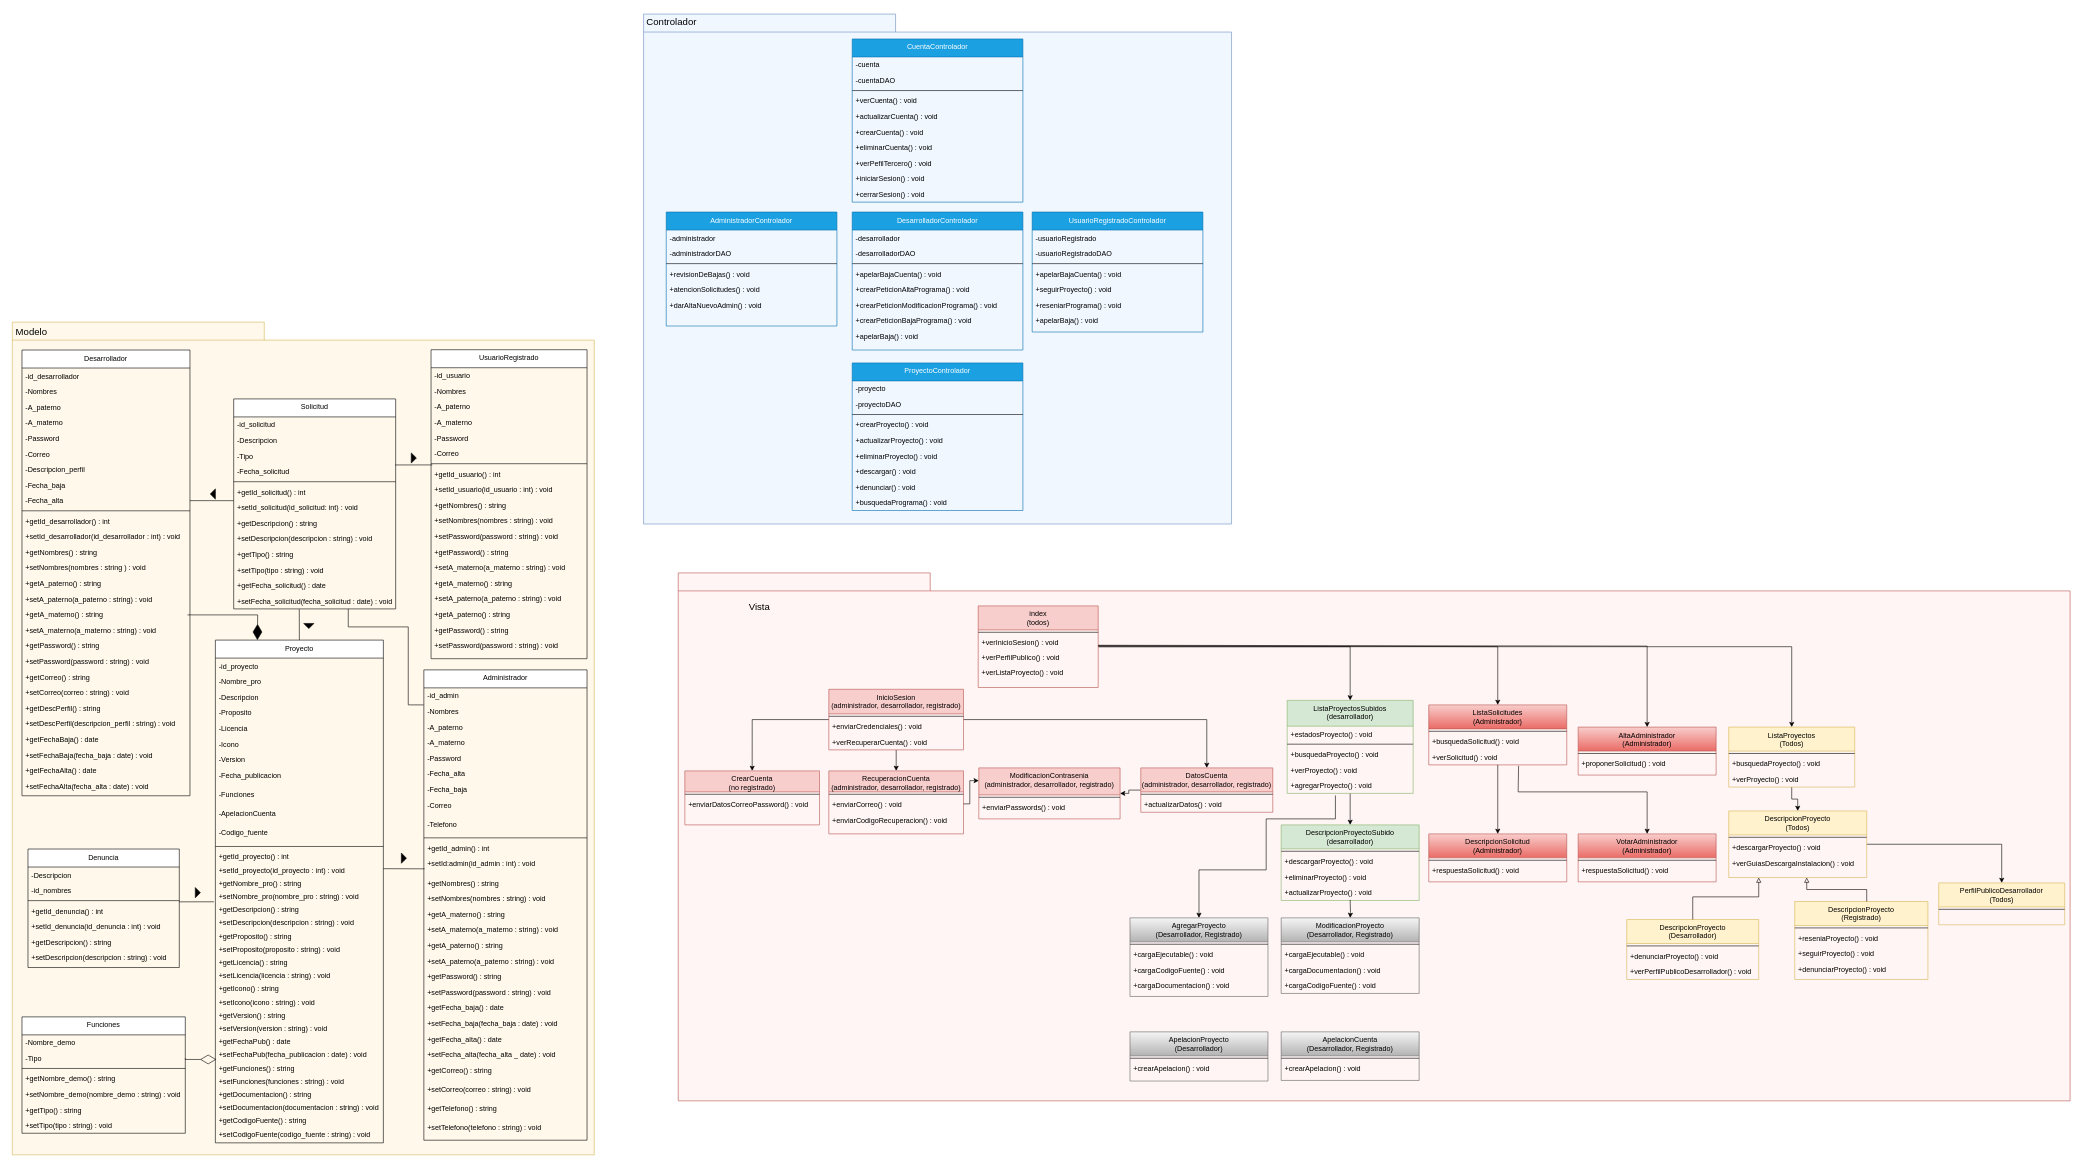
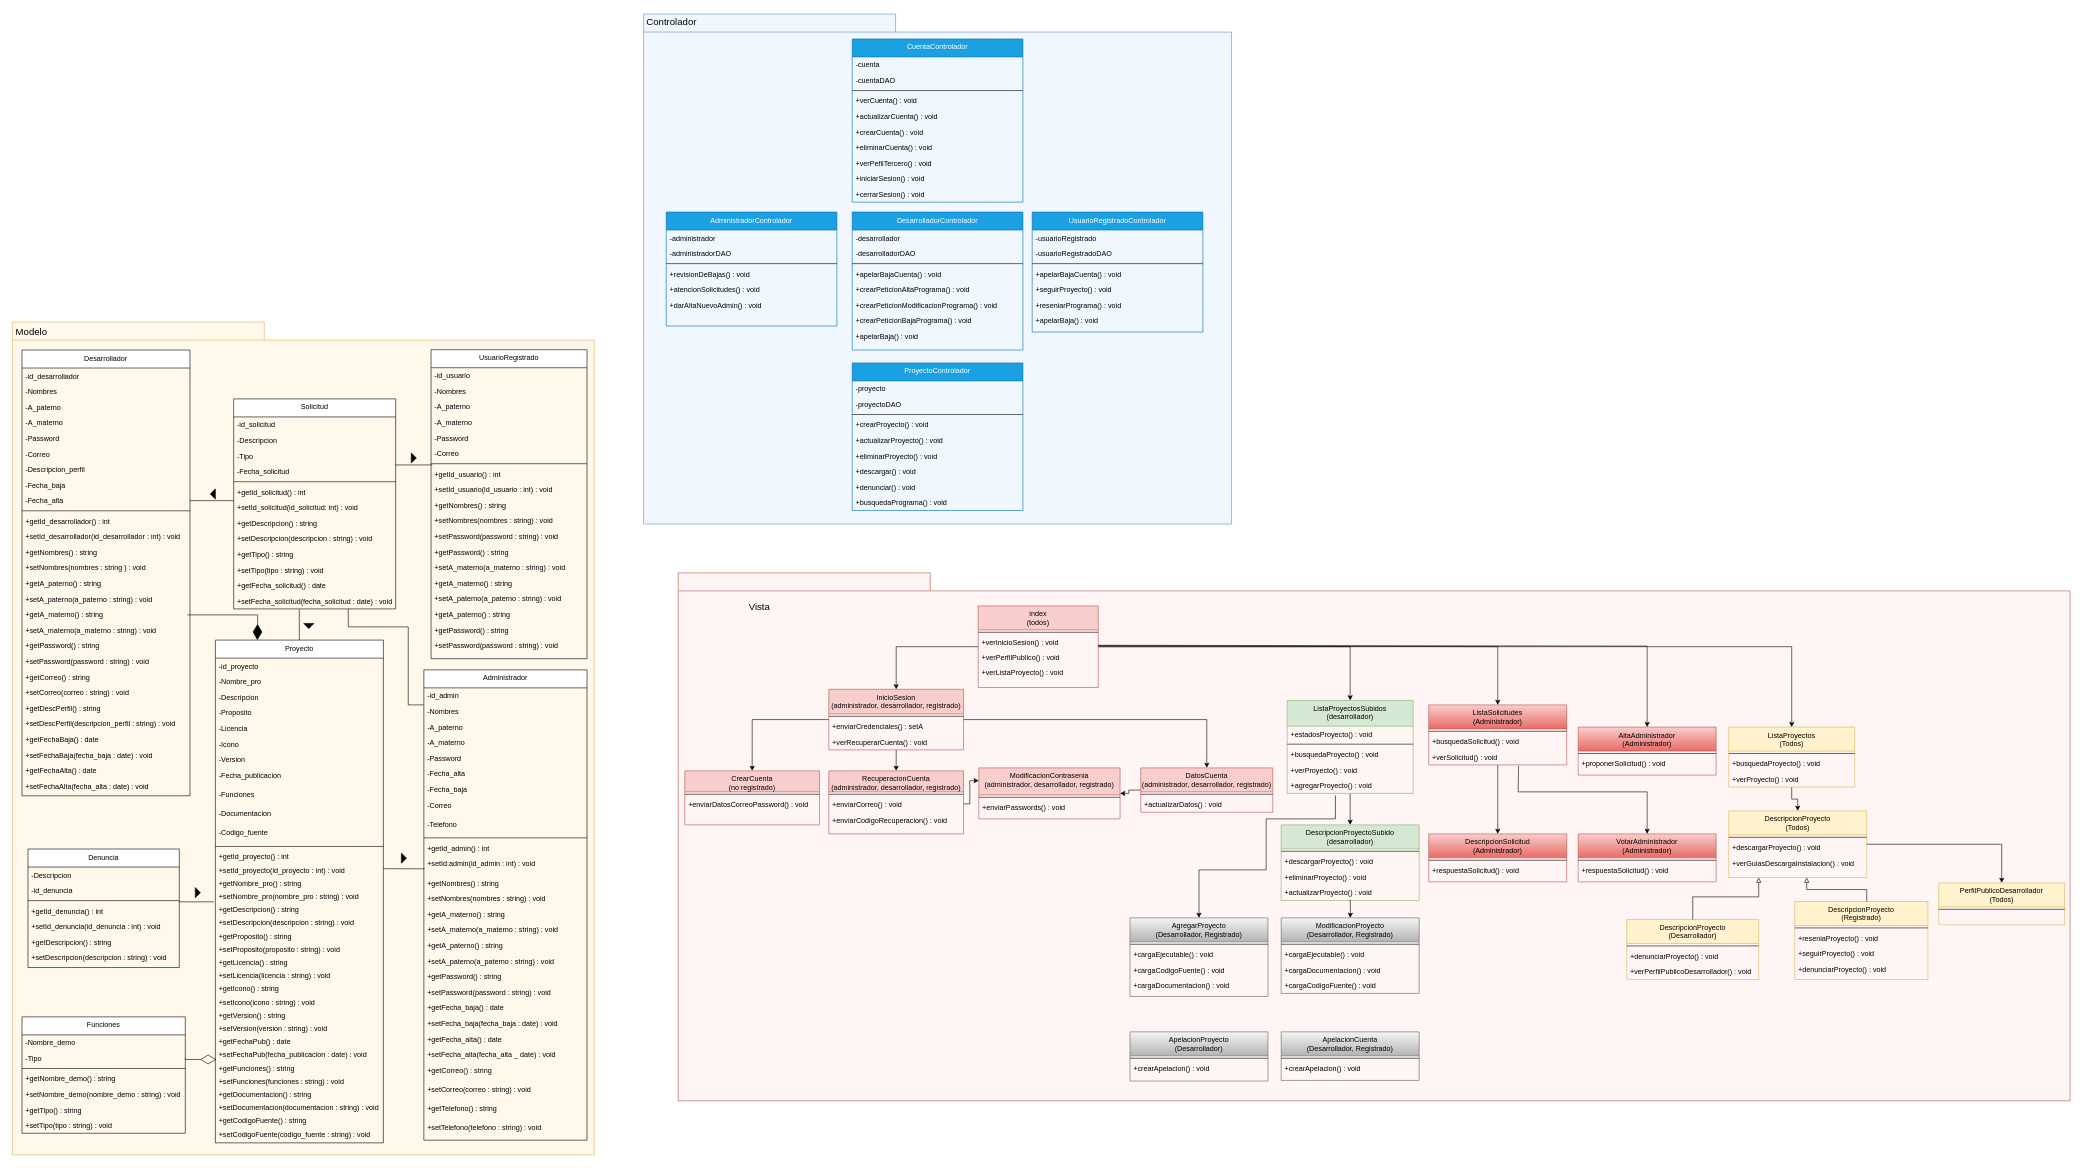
none -> (896, 683)
(882, 727) -> (883, 727)
(249, 814) -> (246, 814)
(53, 891) -> (54, 891)
